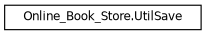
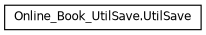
(103, 17) -> (103, 17)
